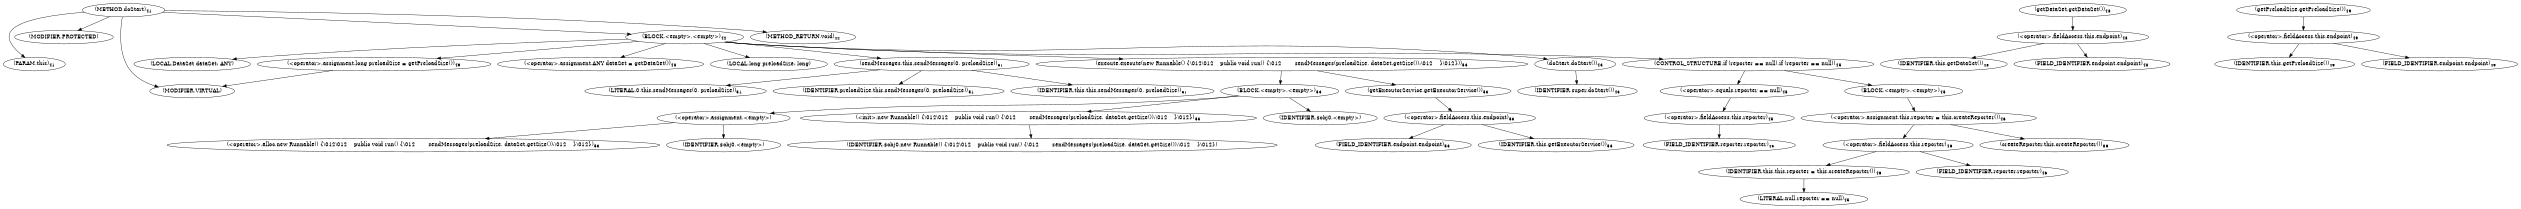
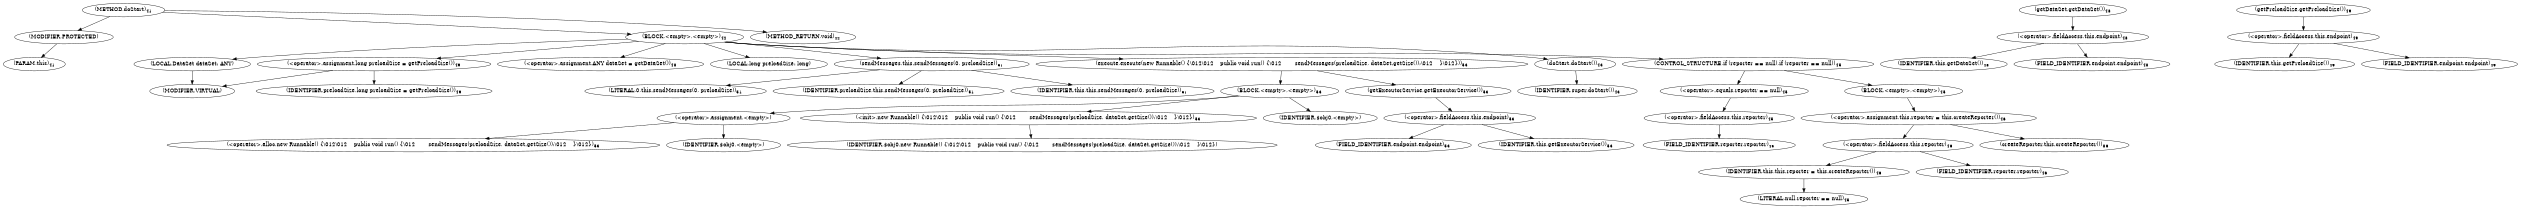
(32, 20) -> (50, 49)
(124, 59) -> (192, 76)
none -> (374, 91)
